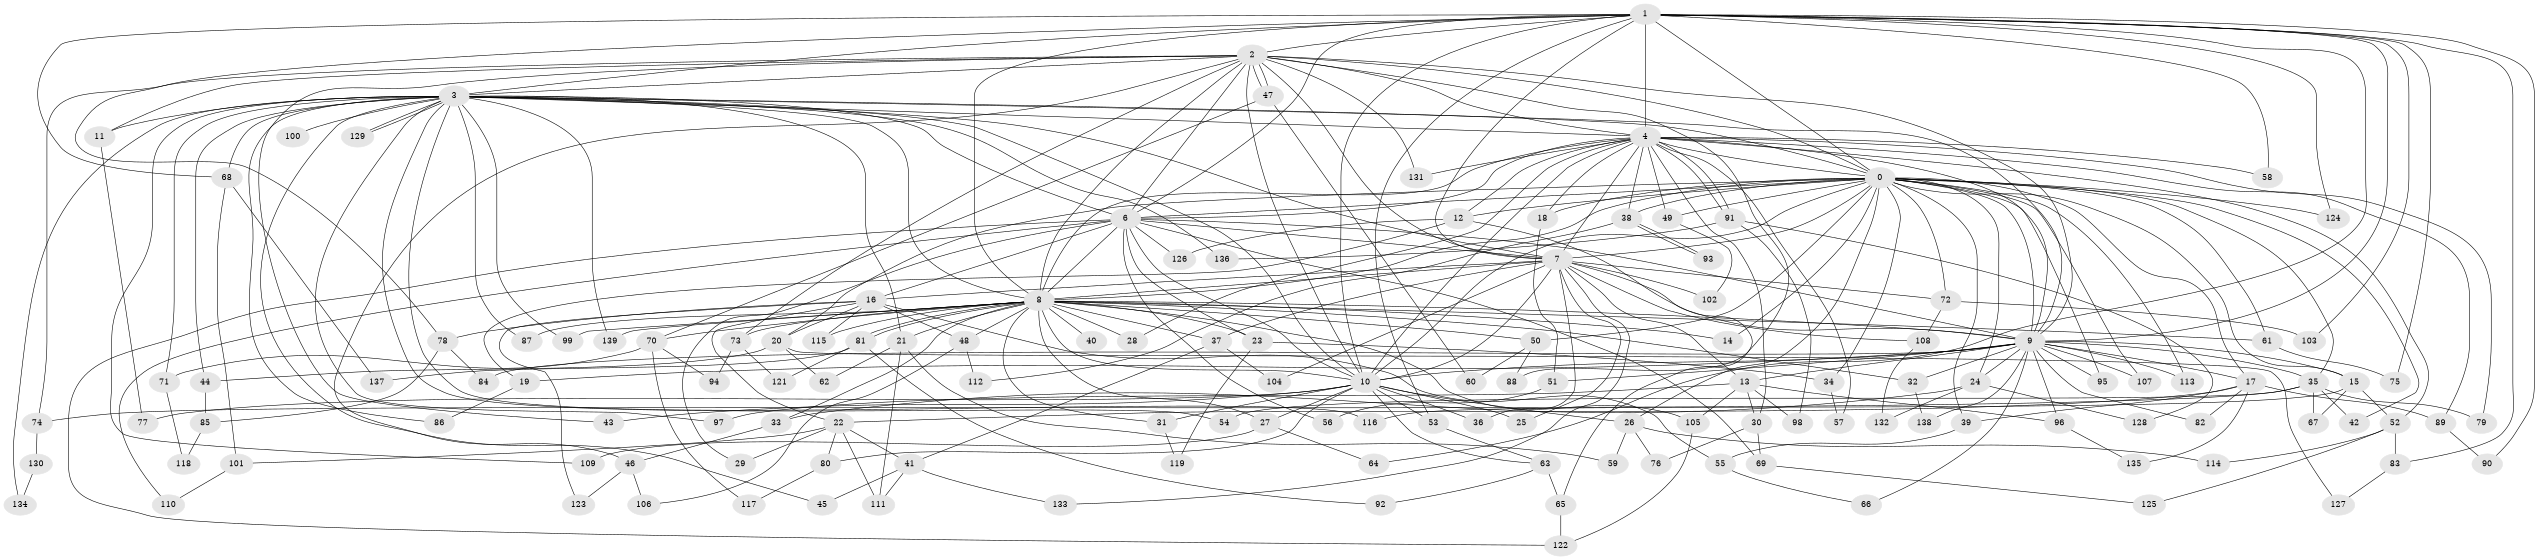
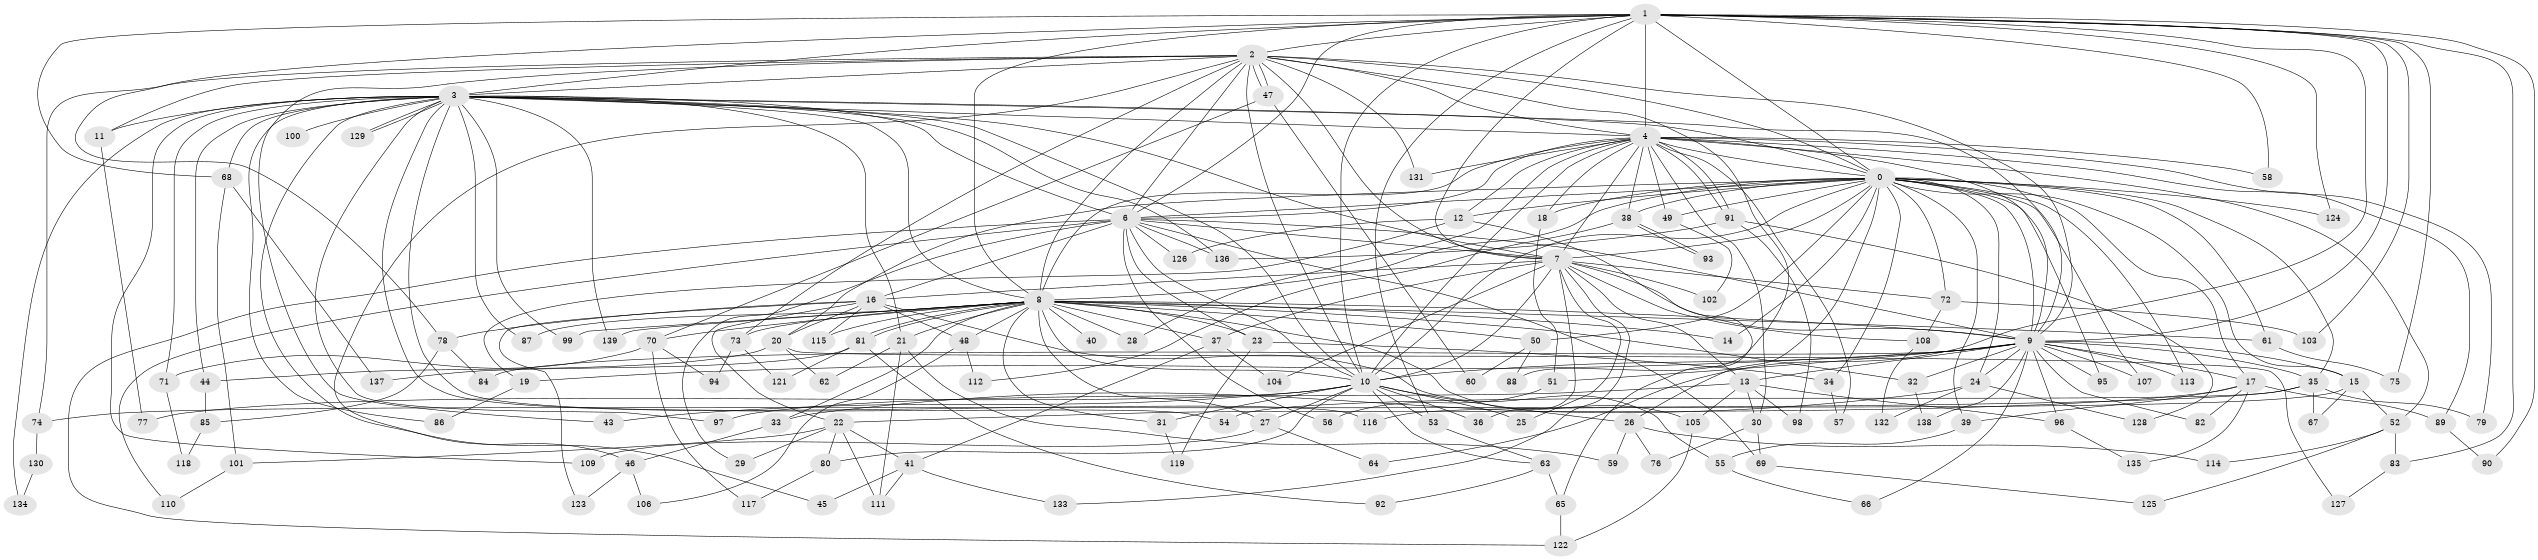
(1082, 260) -> (1174, 239)
(1225, 286) -> none
(2354, 423) -> none
